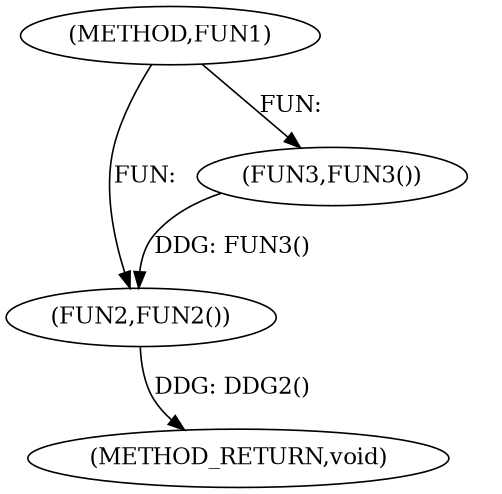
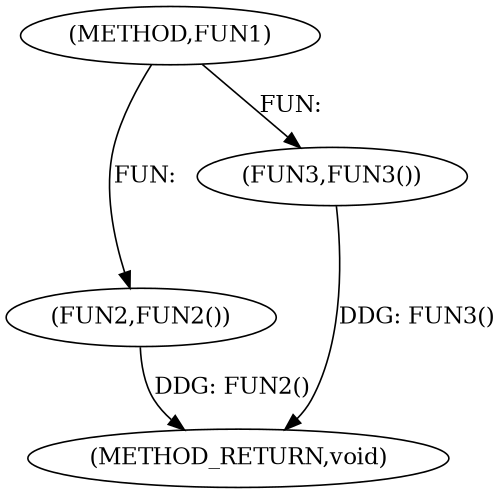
(168, 221) -> (336, 317)
(233, 388) -> (233, 388)
